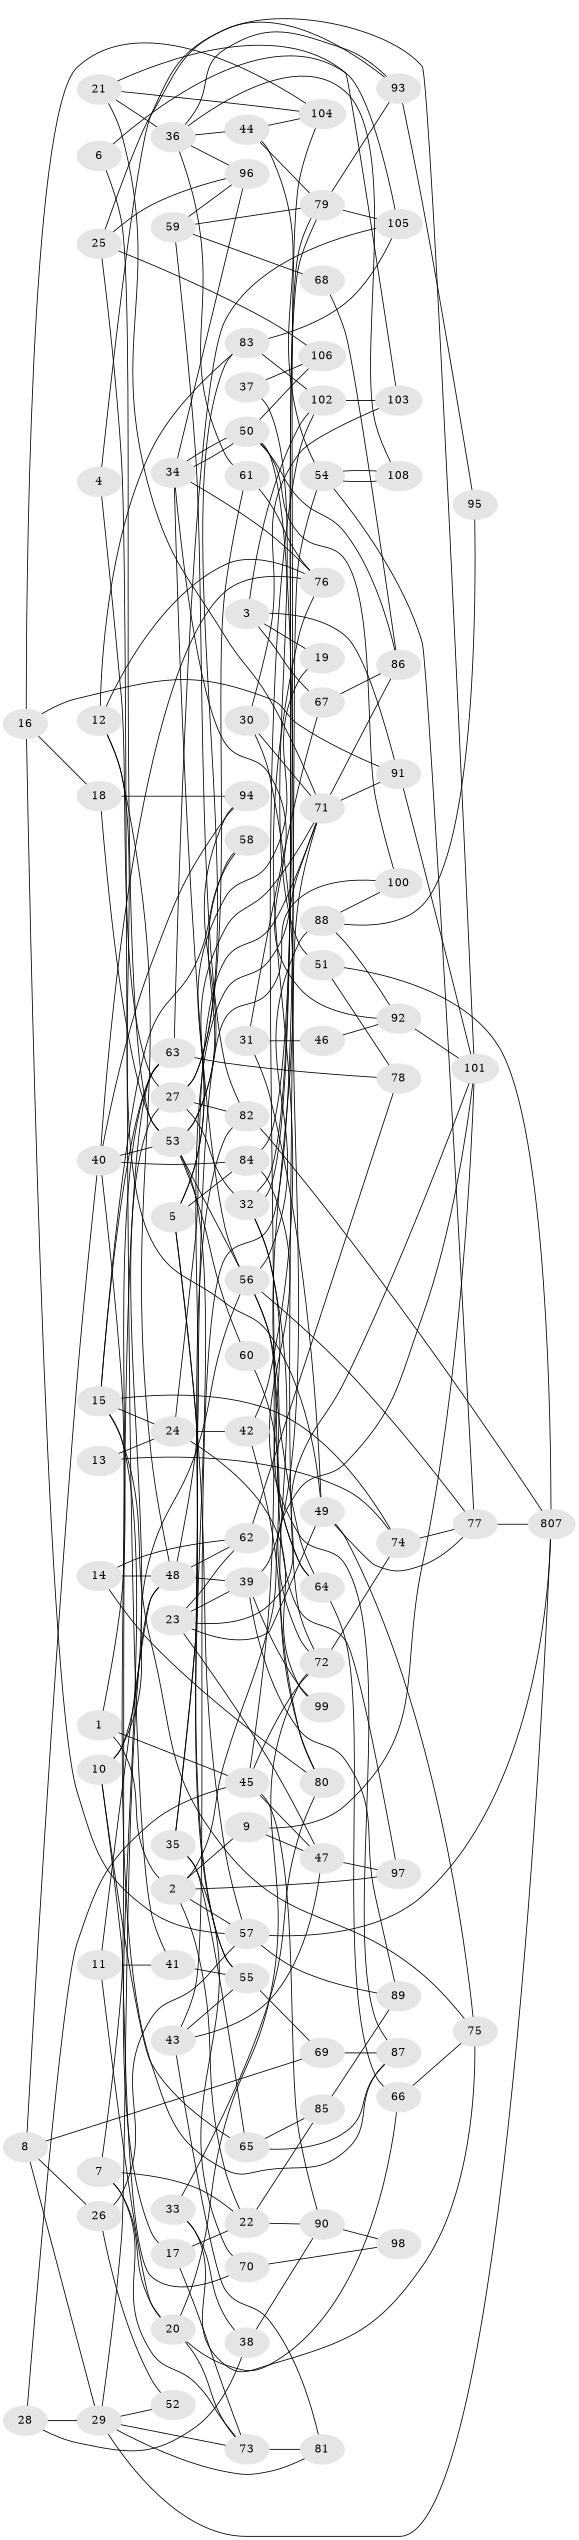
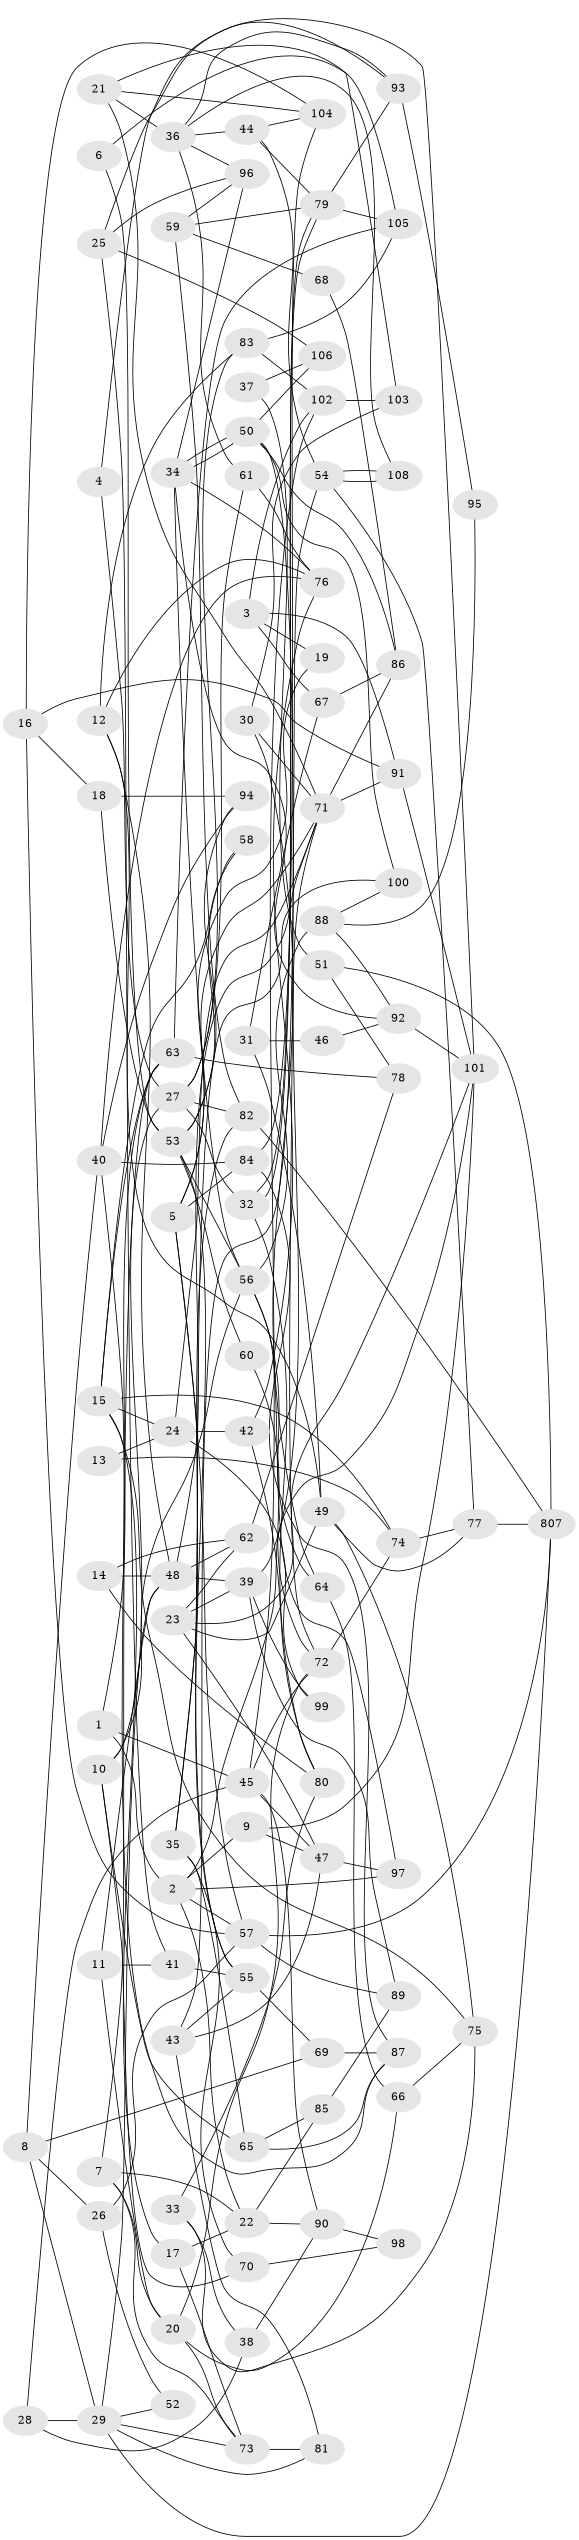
(136, 1151) -> none
(370, 1395) -> none
(277, 1399) -> none
